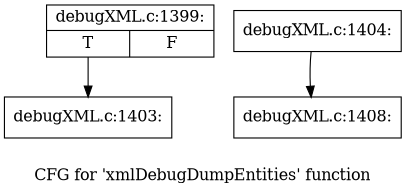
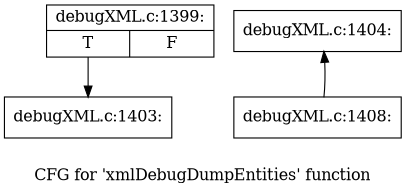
(310, 69) -> (325, 80)
